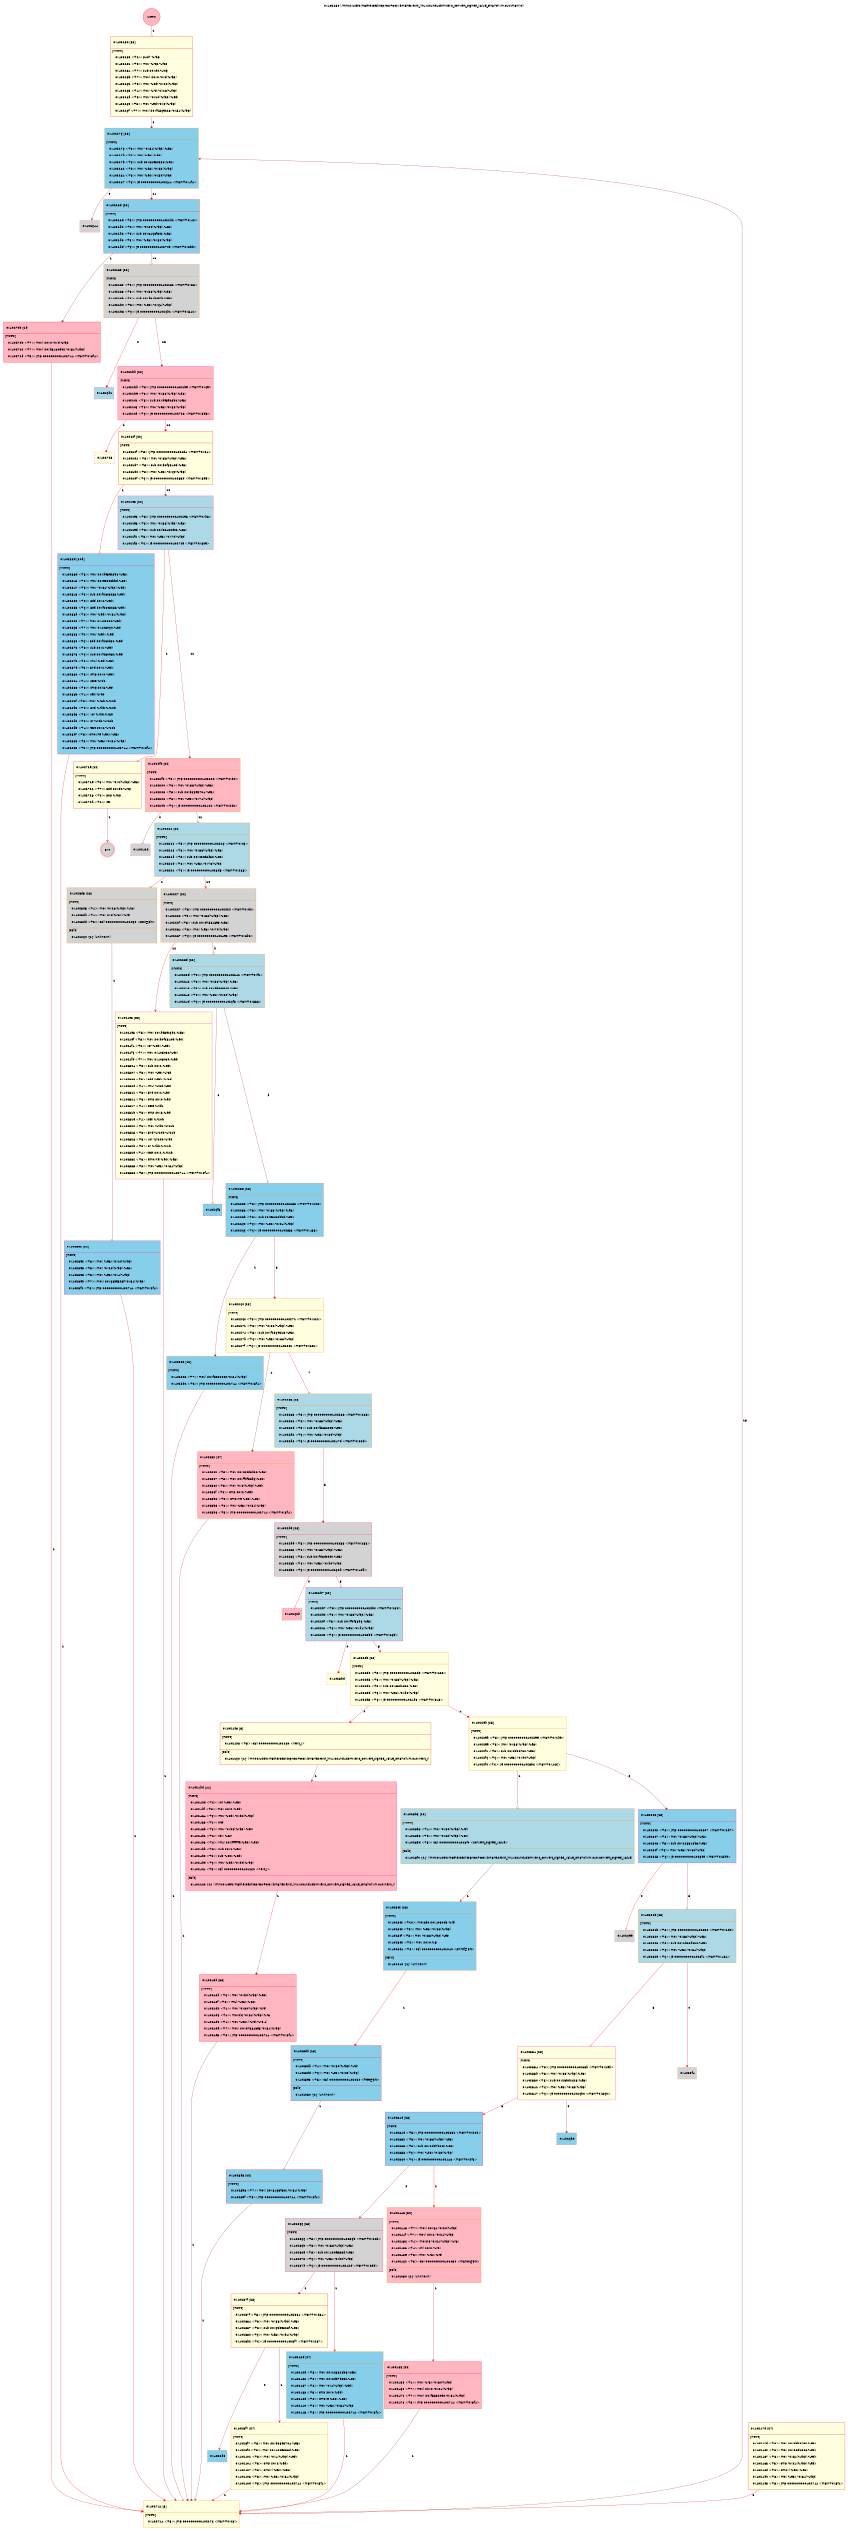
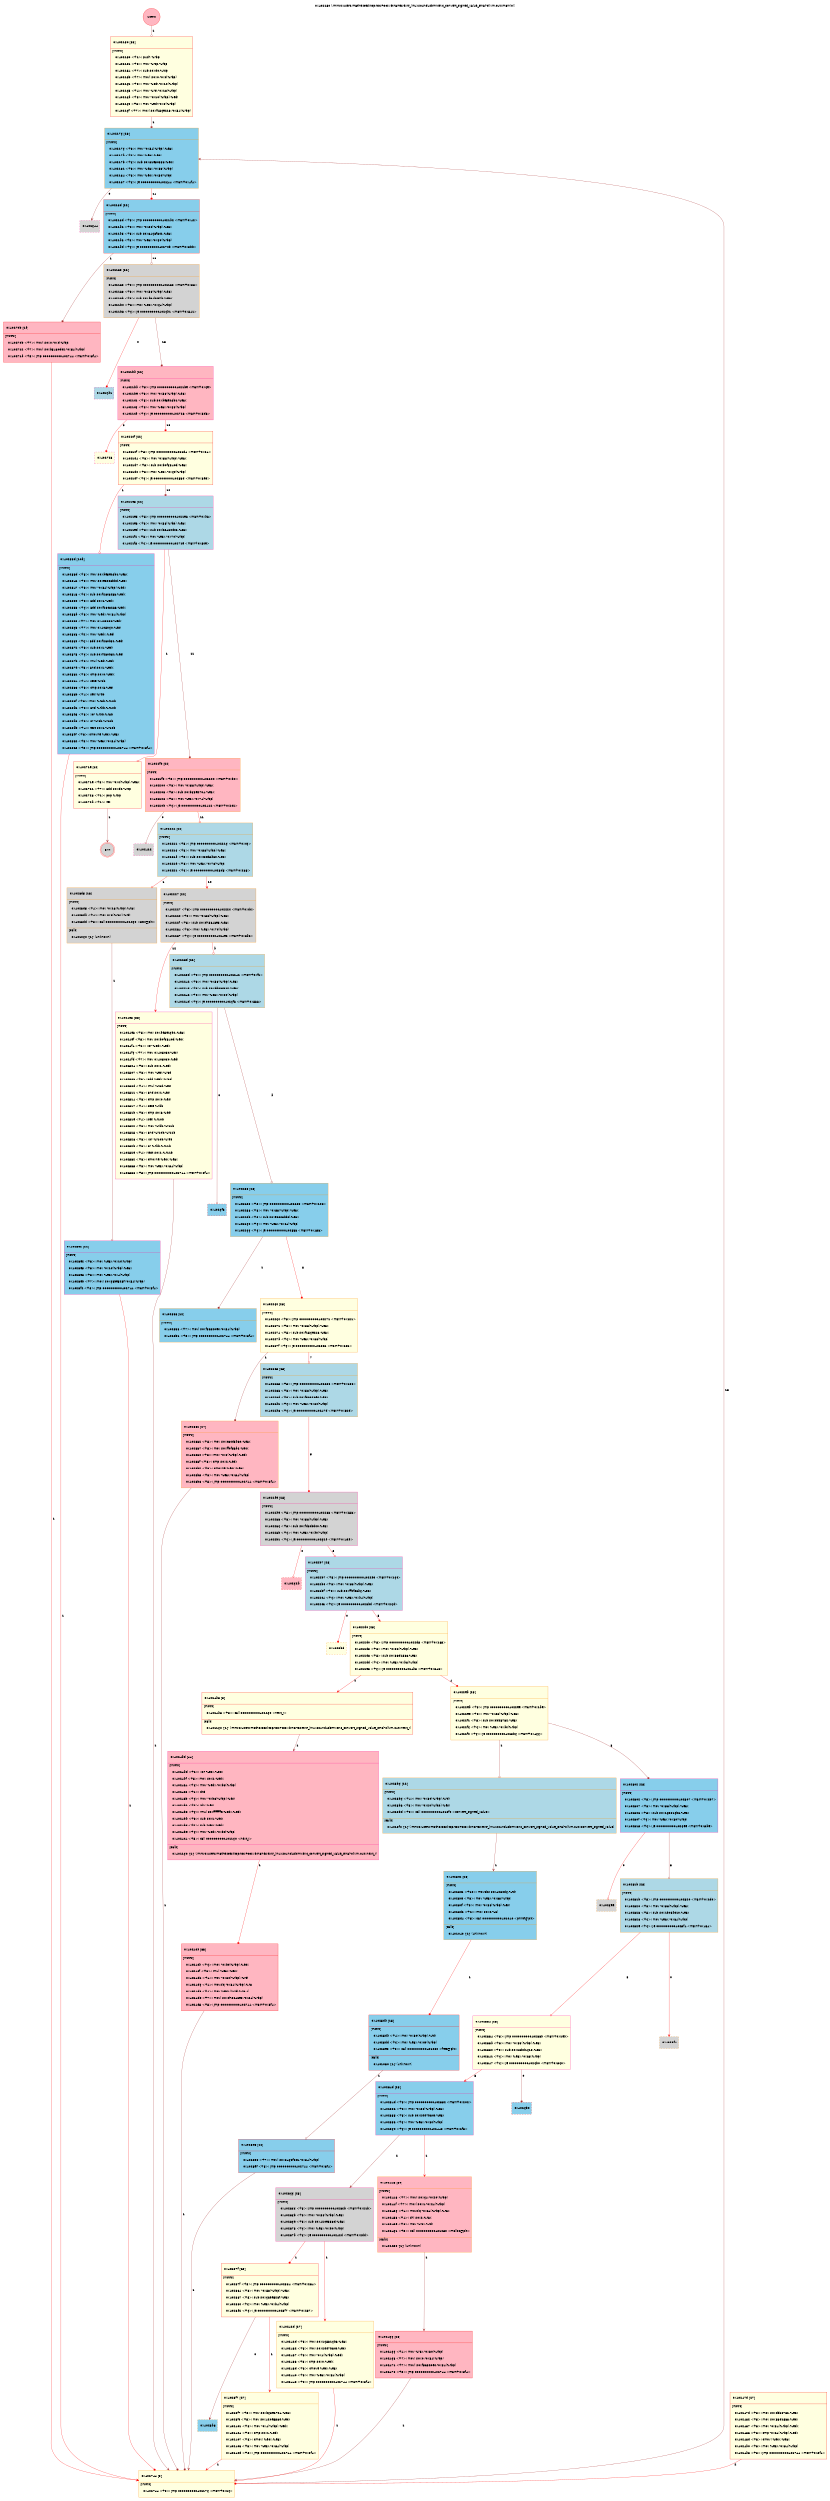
(172, 1942) -> none
(335, 2385) -> (325, 2354)
